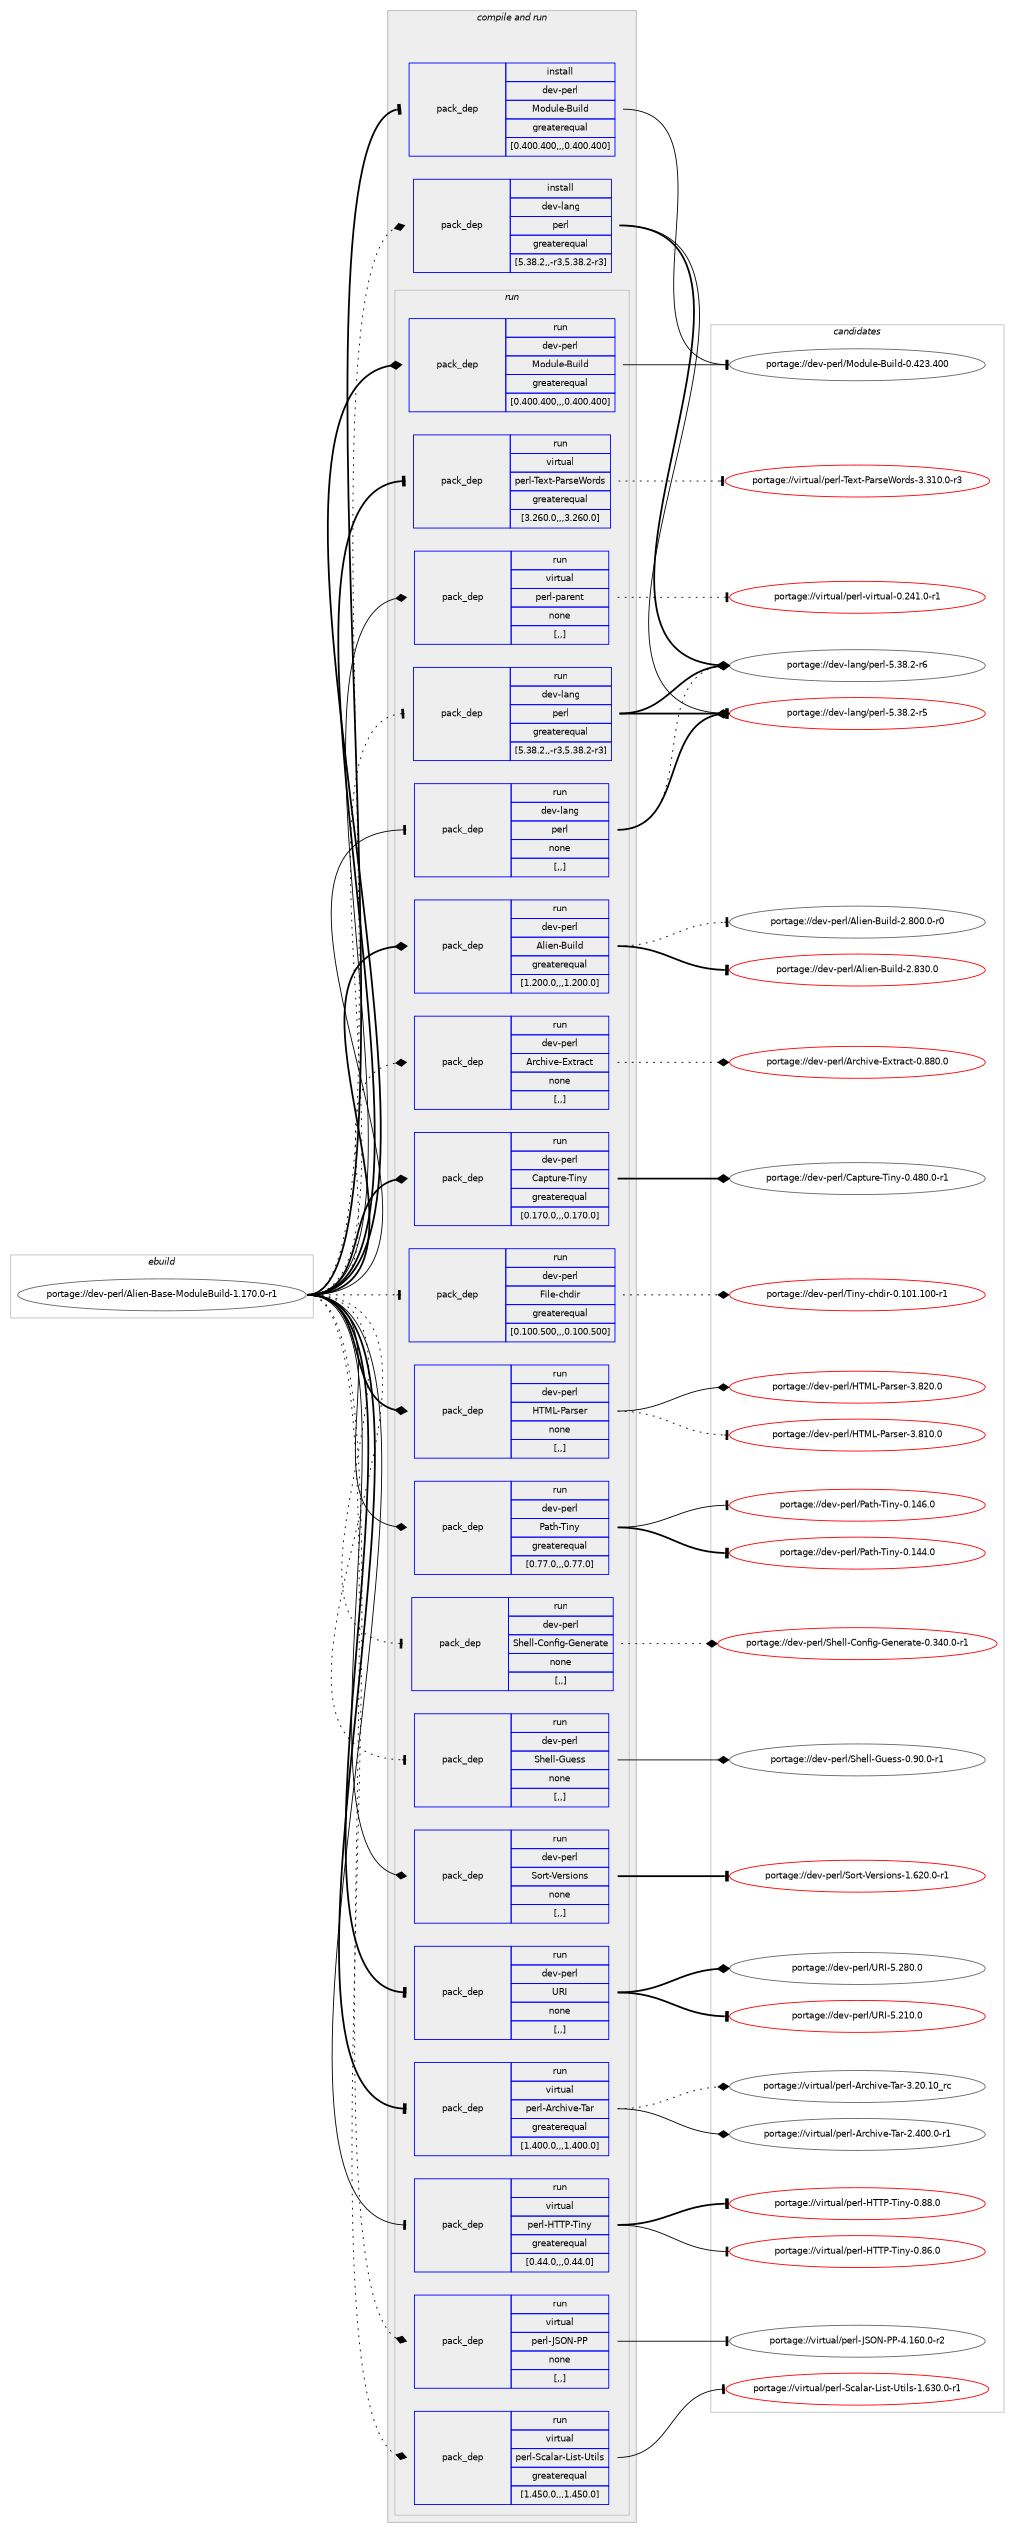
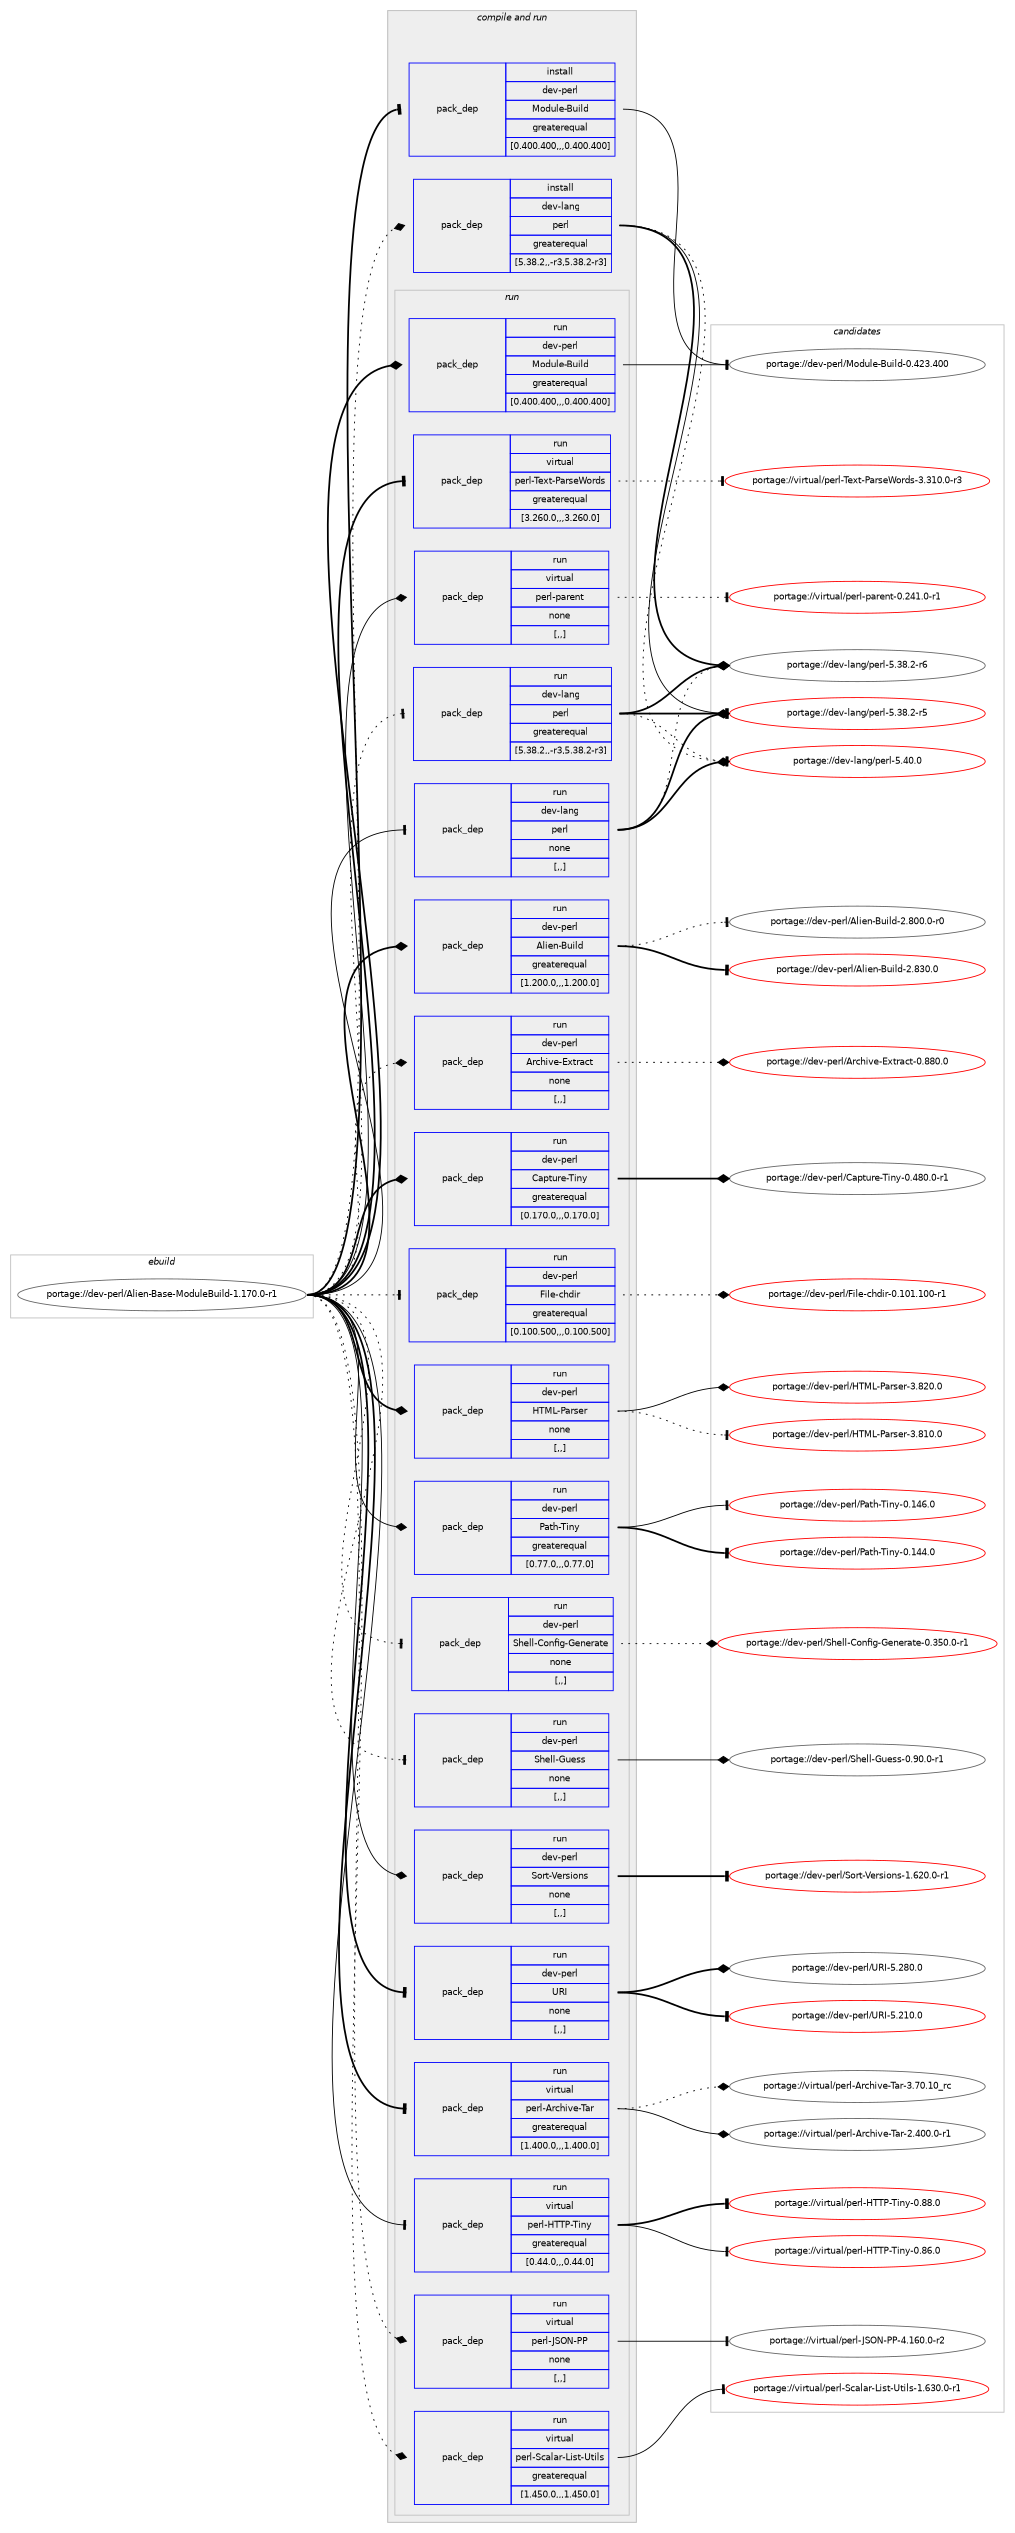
(857, 597) -> (857, 597)
none -> (857, 761)
(857, 1295) -> (857, 1295)
(857, 1644) -> (857, 1644)
(857, 2087) -> (857, 2087)
